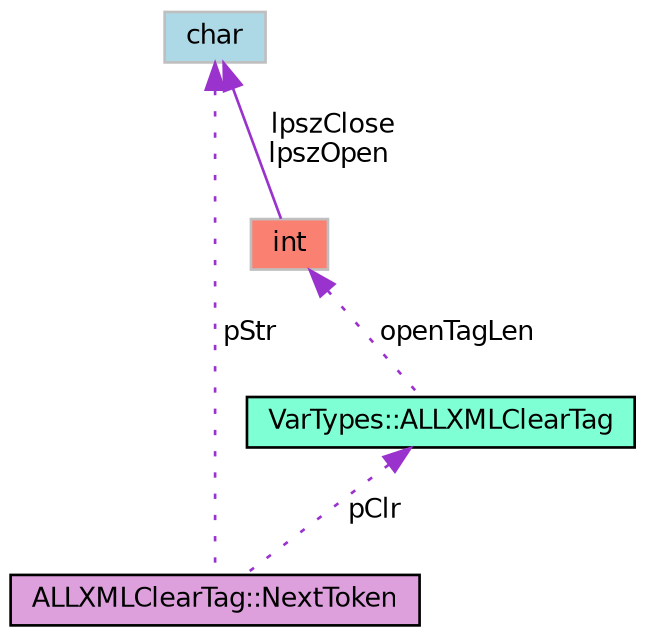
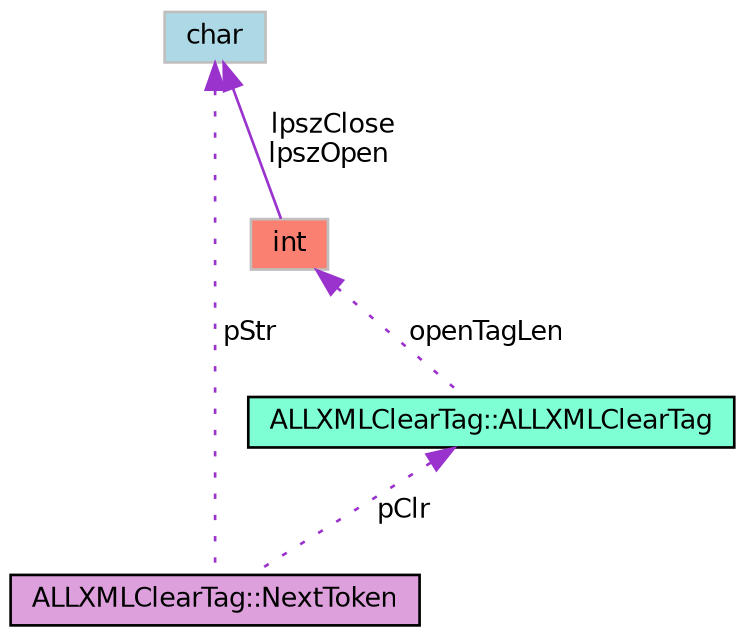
(441, 422) -> (491, 422)
